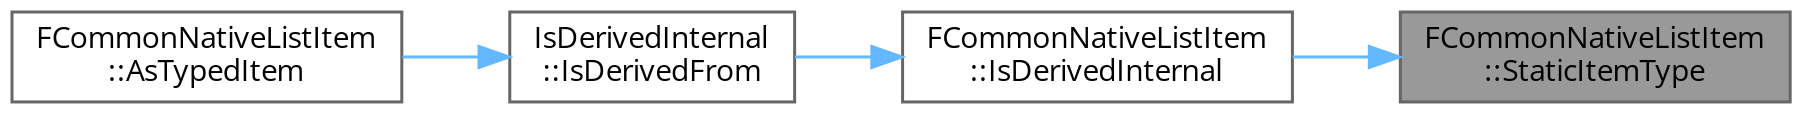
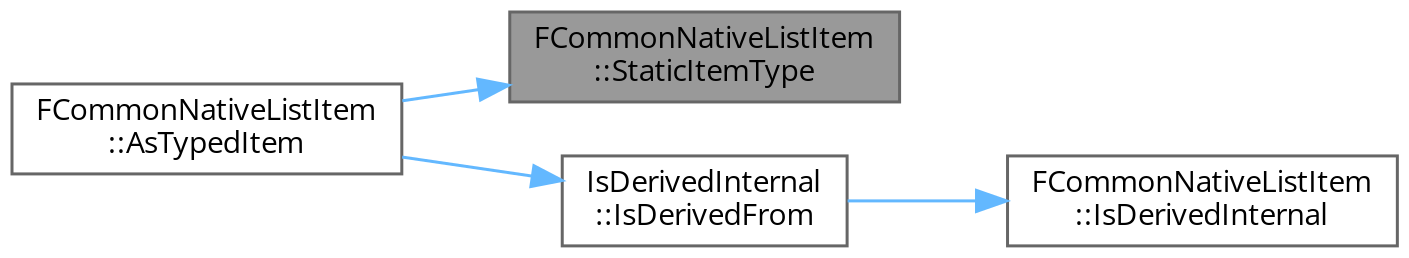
(1331, 57) -> (441, 95)
